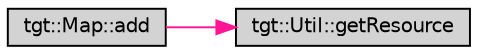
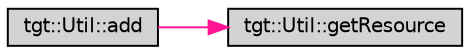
(87, 27) -> (83, 27)
